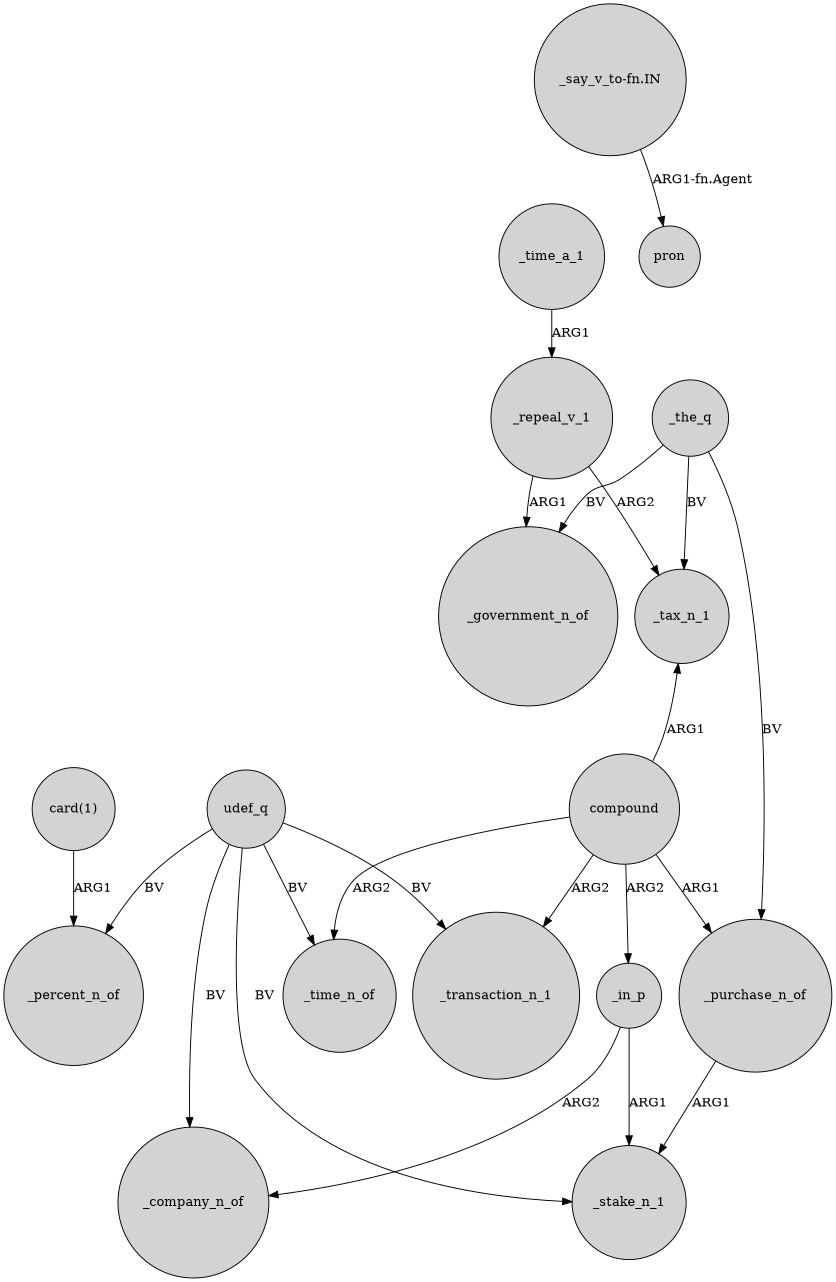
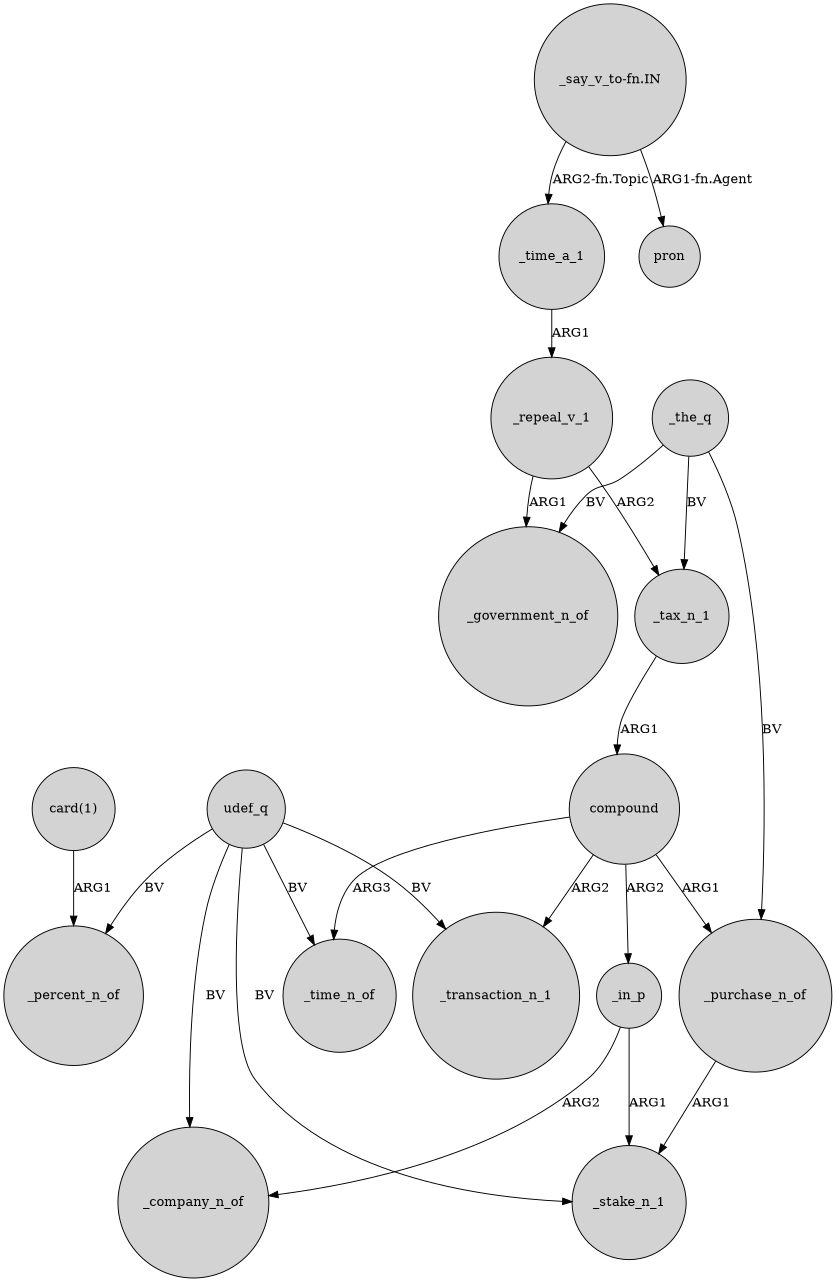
none -> (555, 167)
(669, 718) -> (631, 698)
(372, 888) -> (372, 888)
